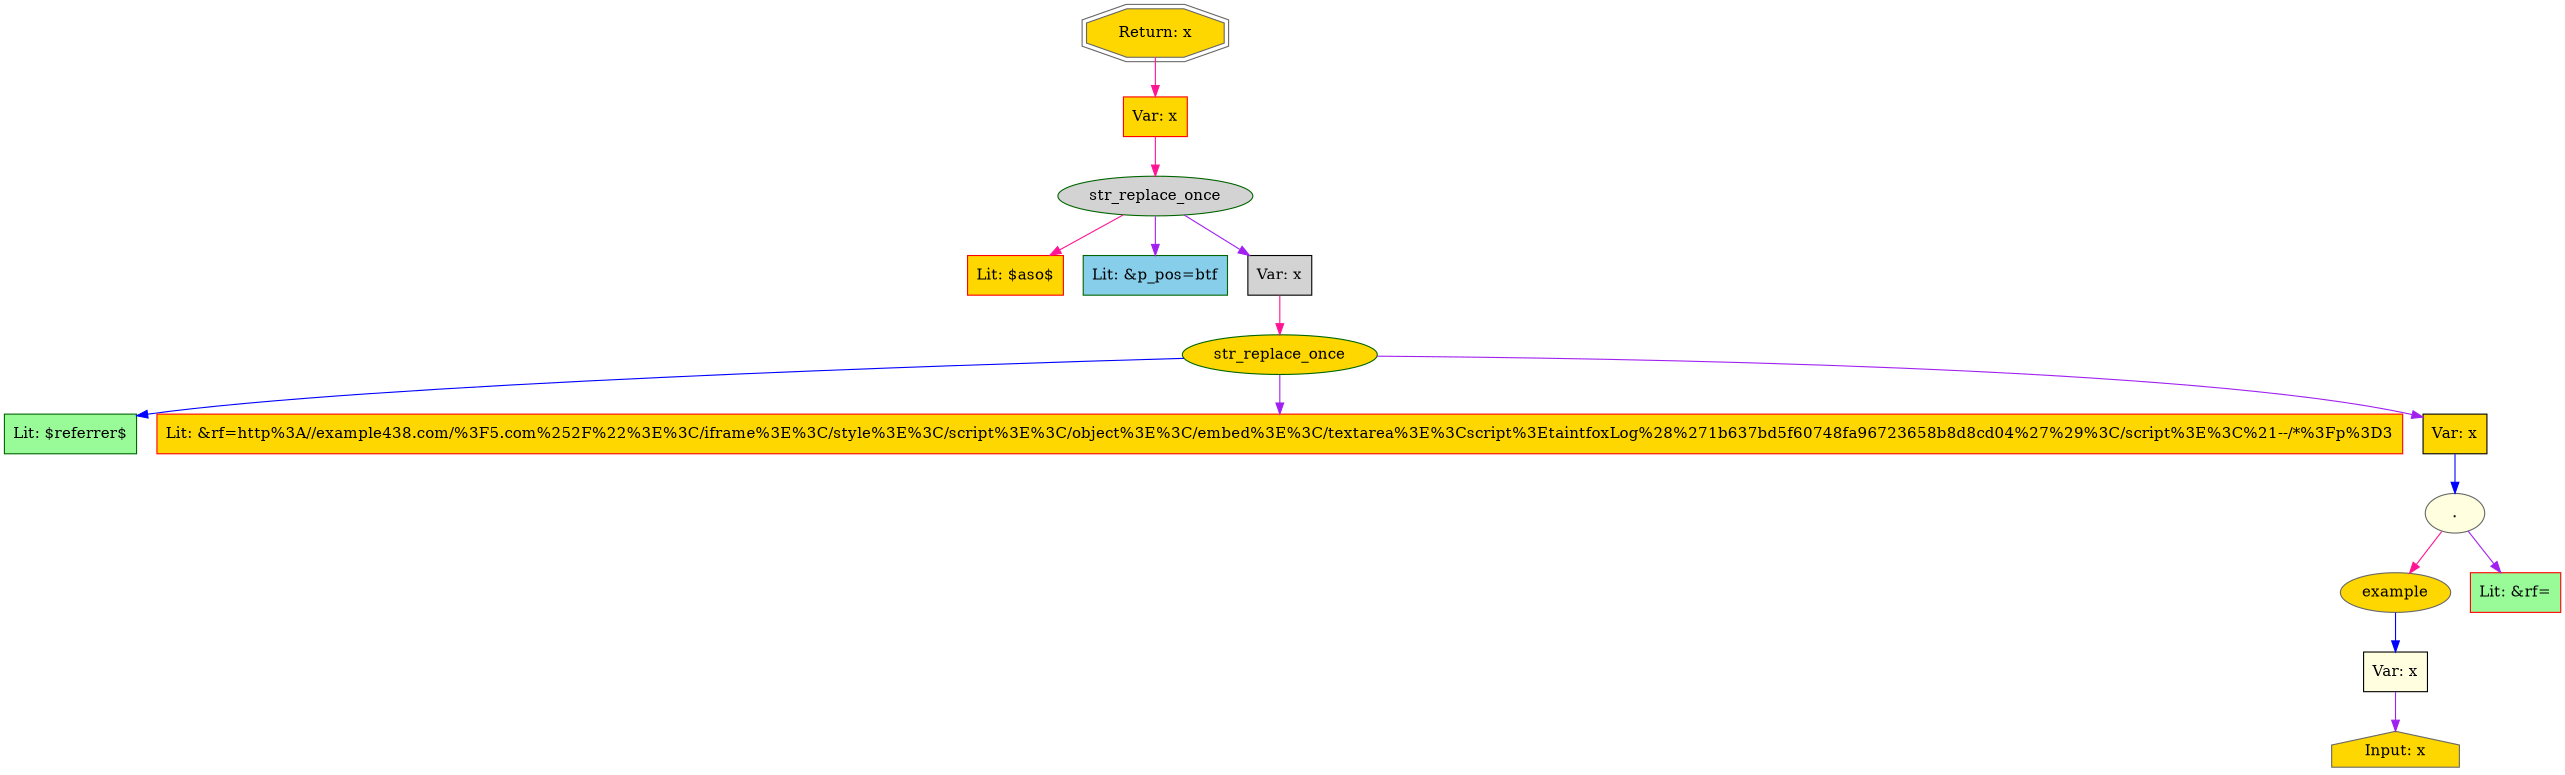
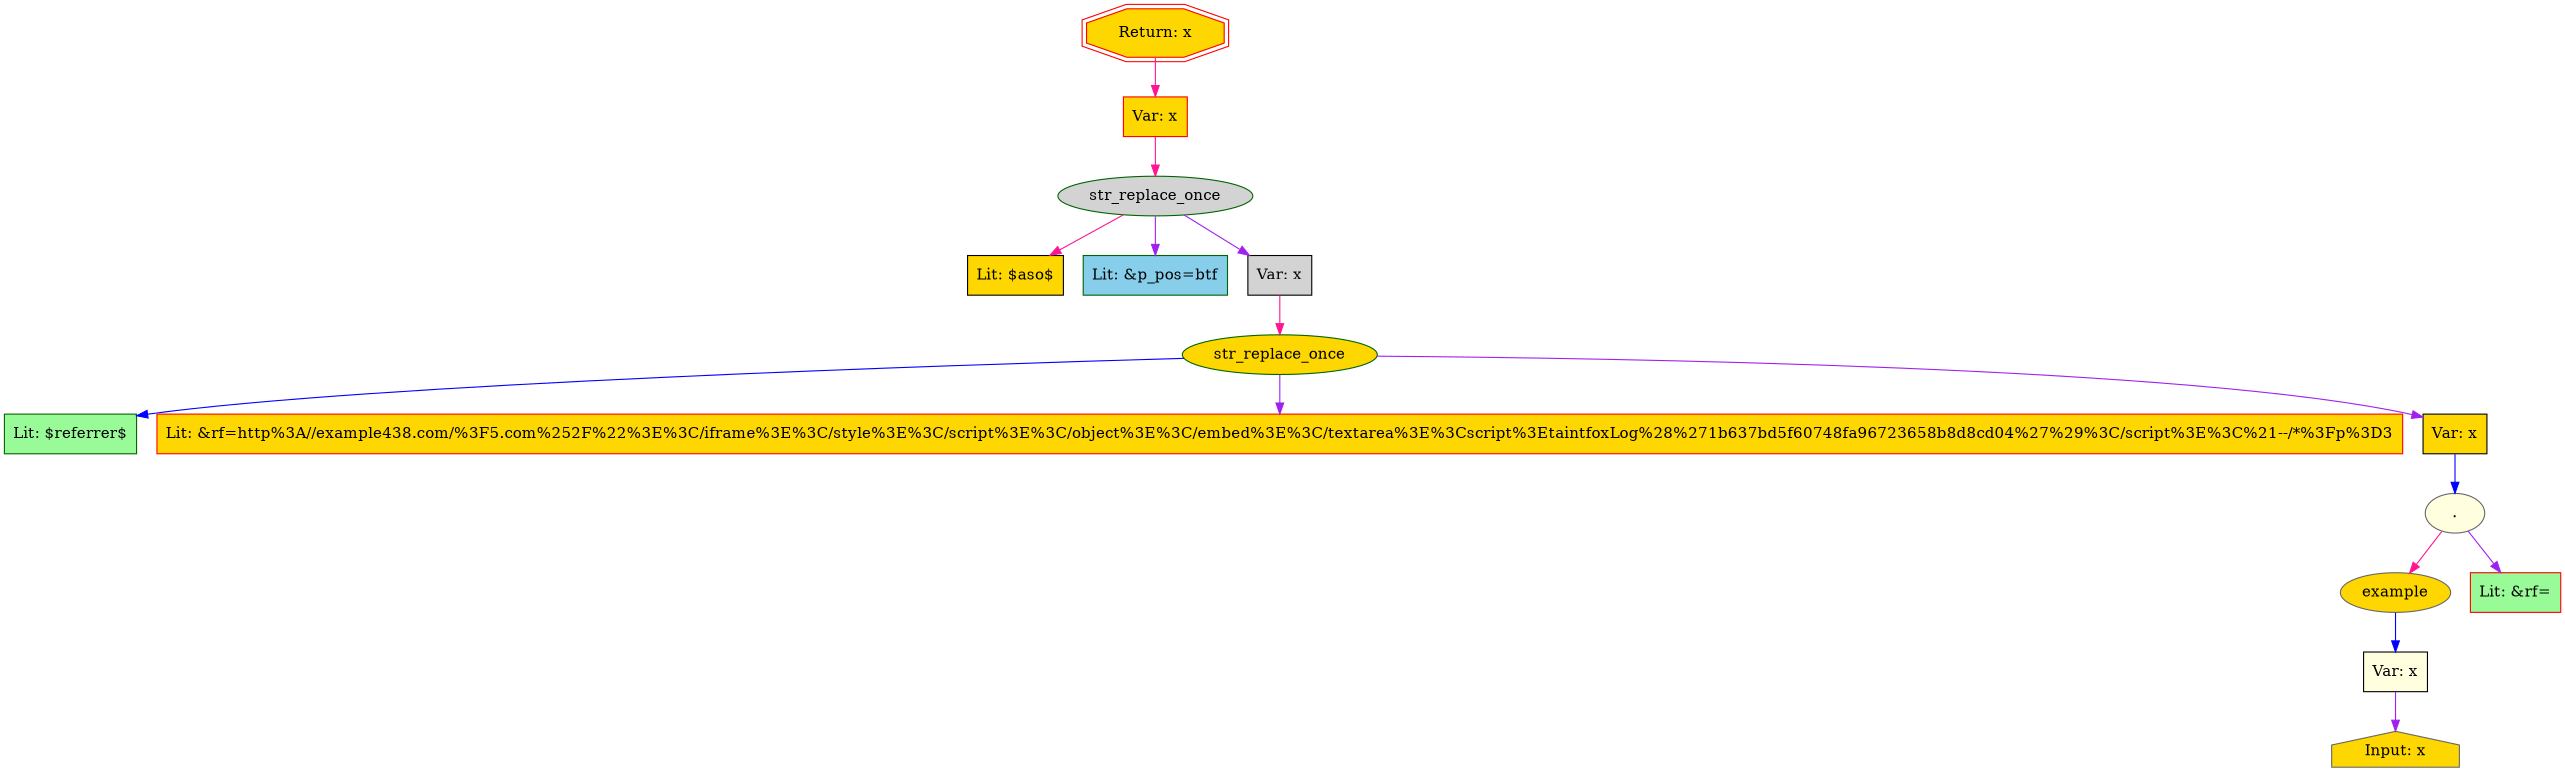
(1155, 33) -> (1155, 33)
(1015, 275) -> (1015, 275)
